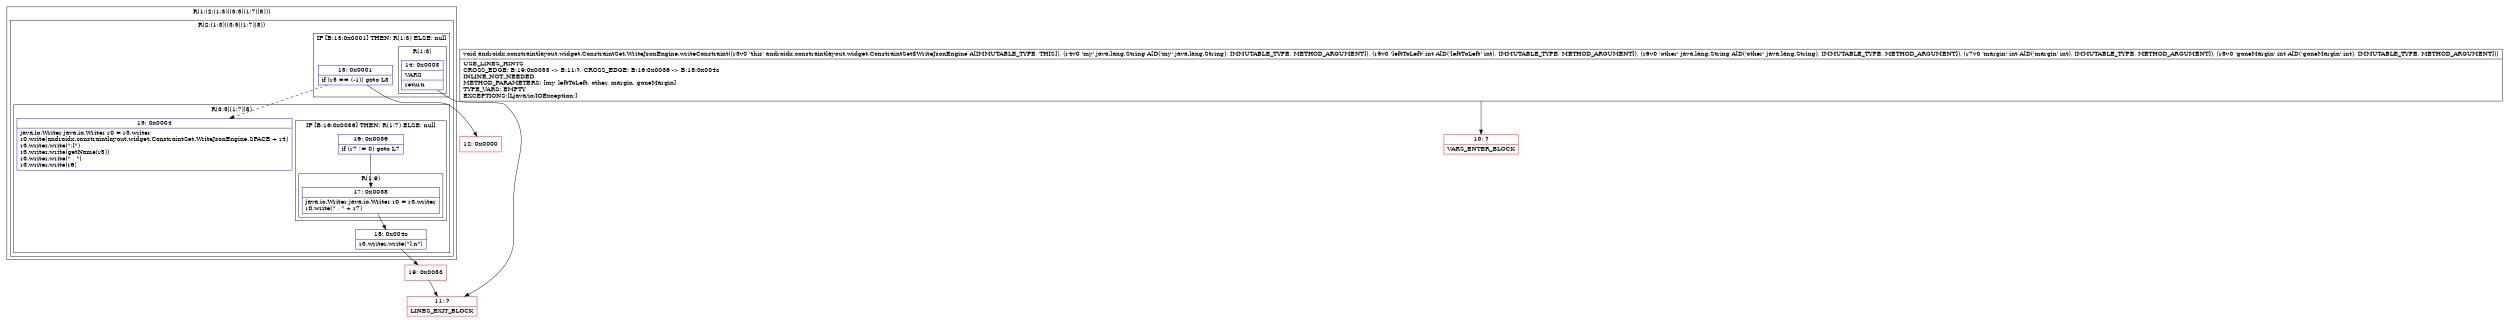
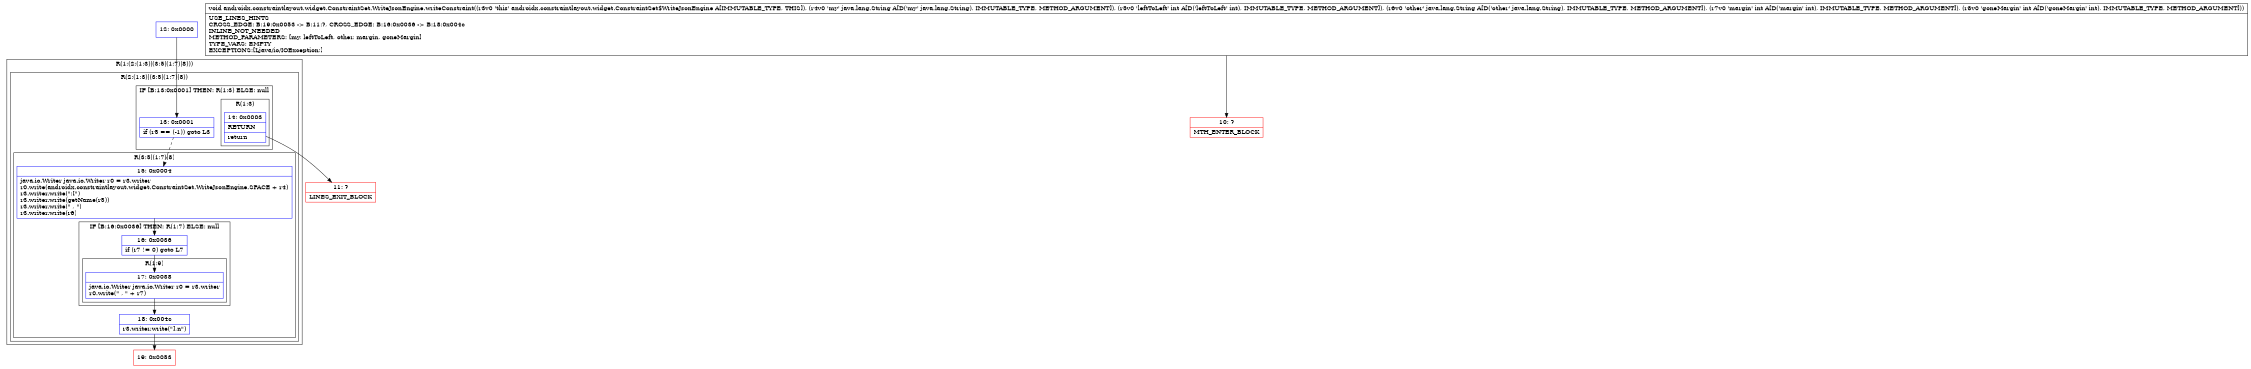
(414, 75) -> (242, 127)
(400, 102) -> (177, 75)
(481, 144) -> (177, 30)
(1481, 149) -> (1227, 132)
none -> (154, 225)
(432, 286) -> none
